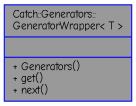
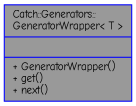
(47, 67) -> (65, 67)
